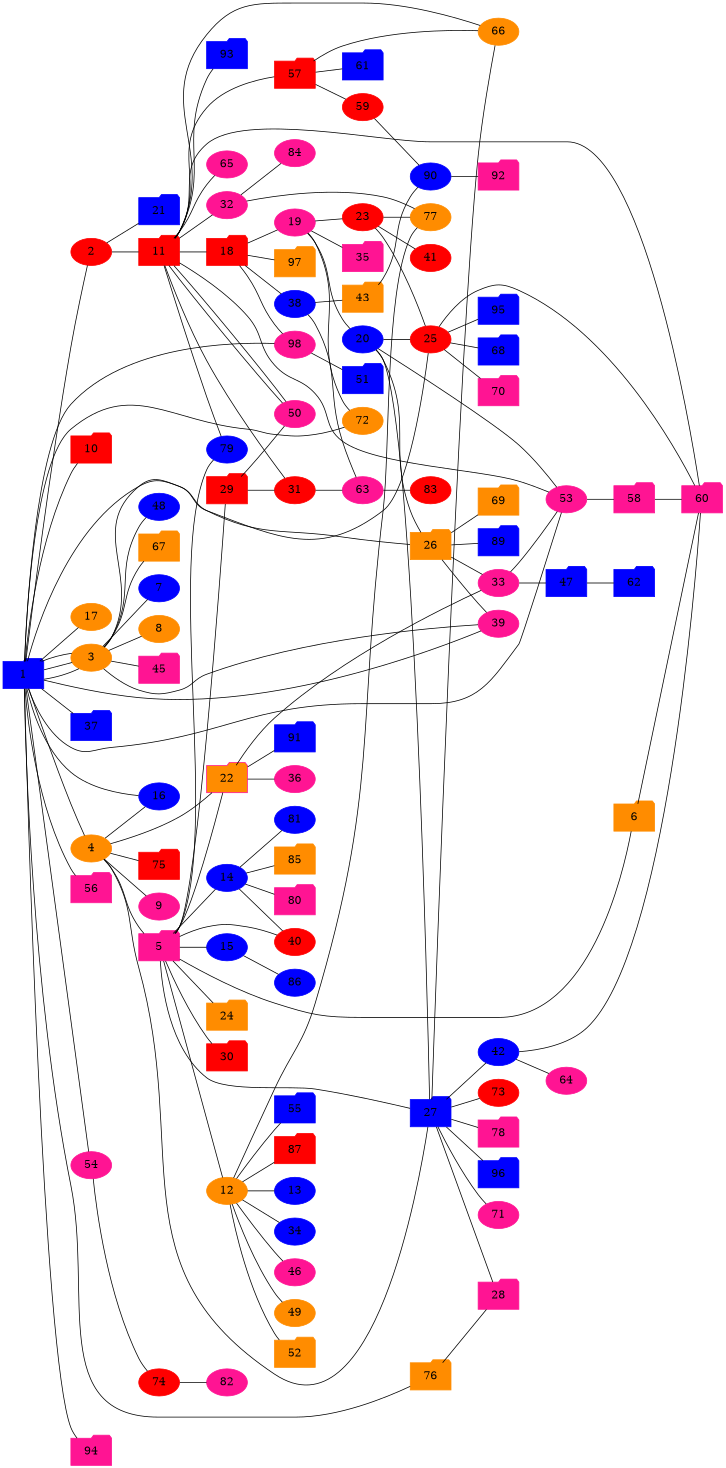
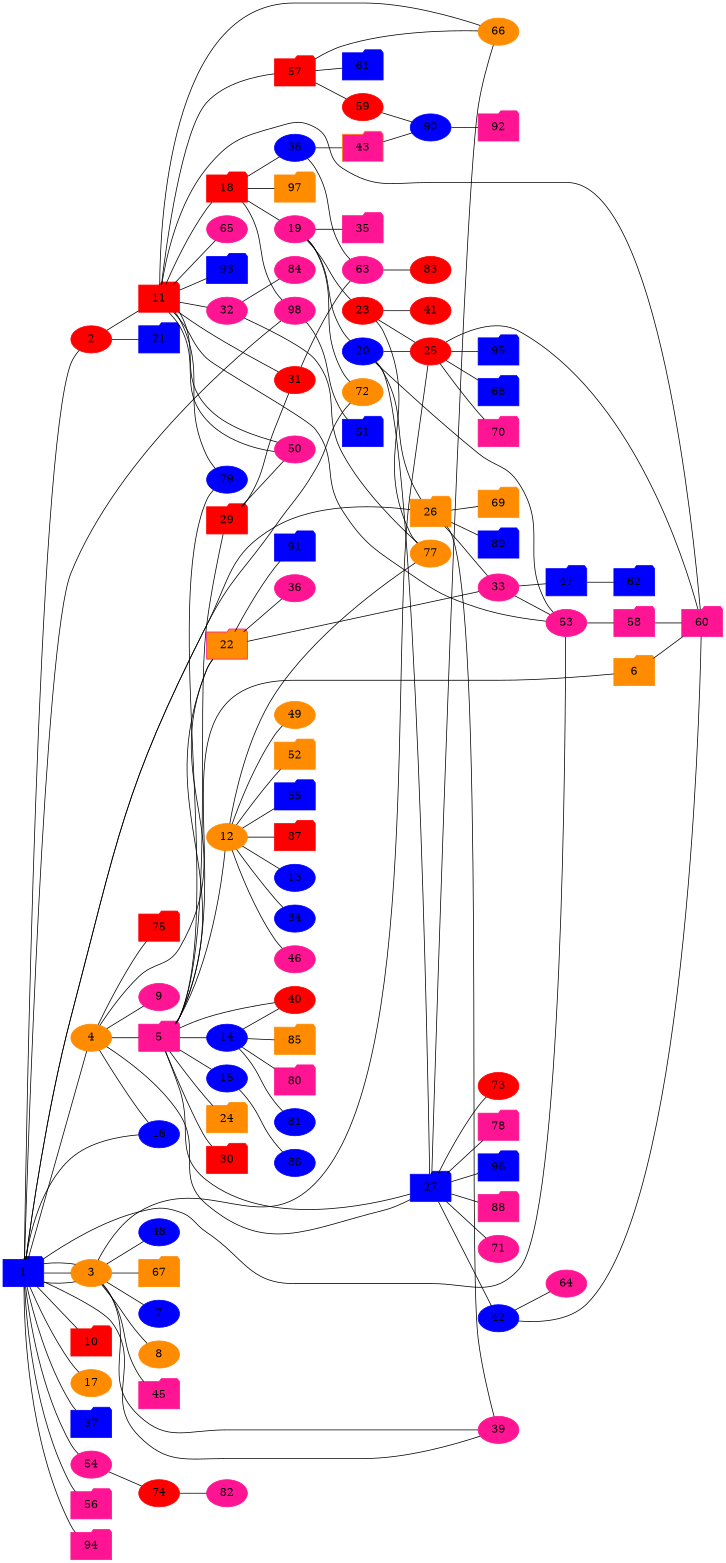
(363, 299) -> (363, 148)
(499, 1296) -> (499, 1208)
(431, 1376) -> none
